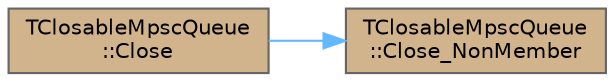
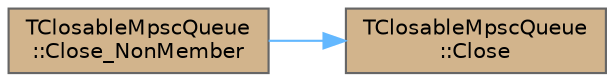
(296, 41) -> (296, 41)
